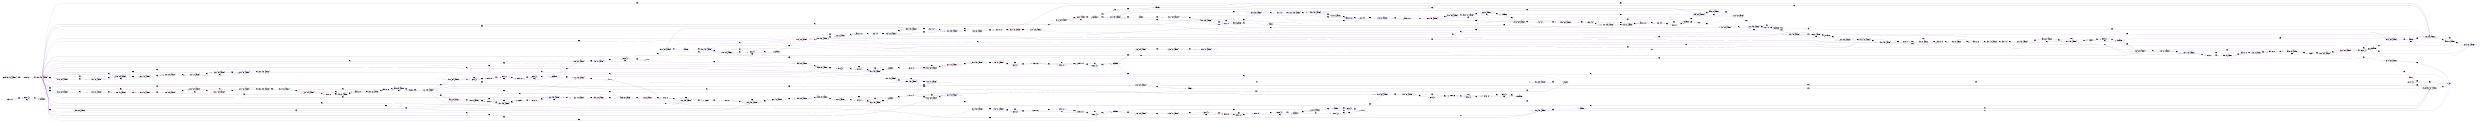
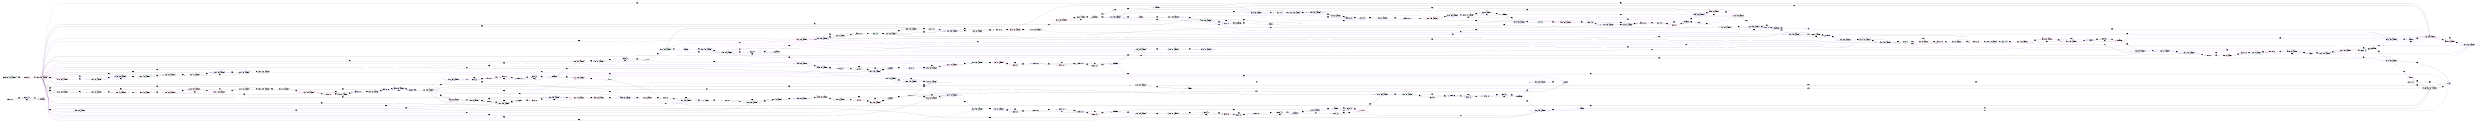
(489, 79) -> (489, 79)
